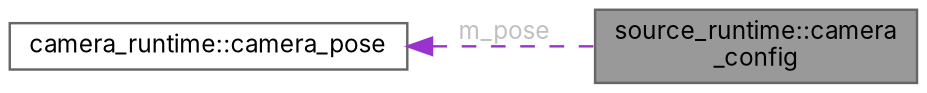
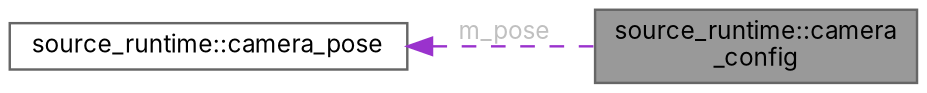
(209, 46) -> (209, 46)
